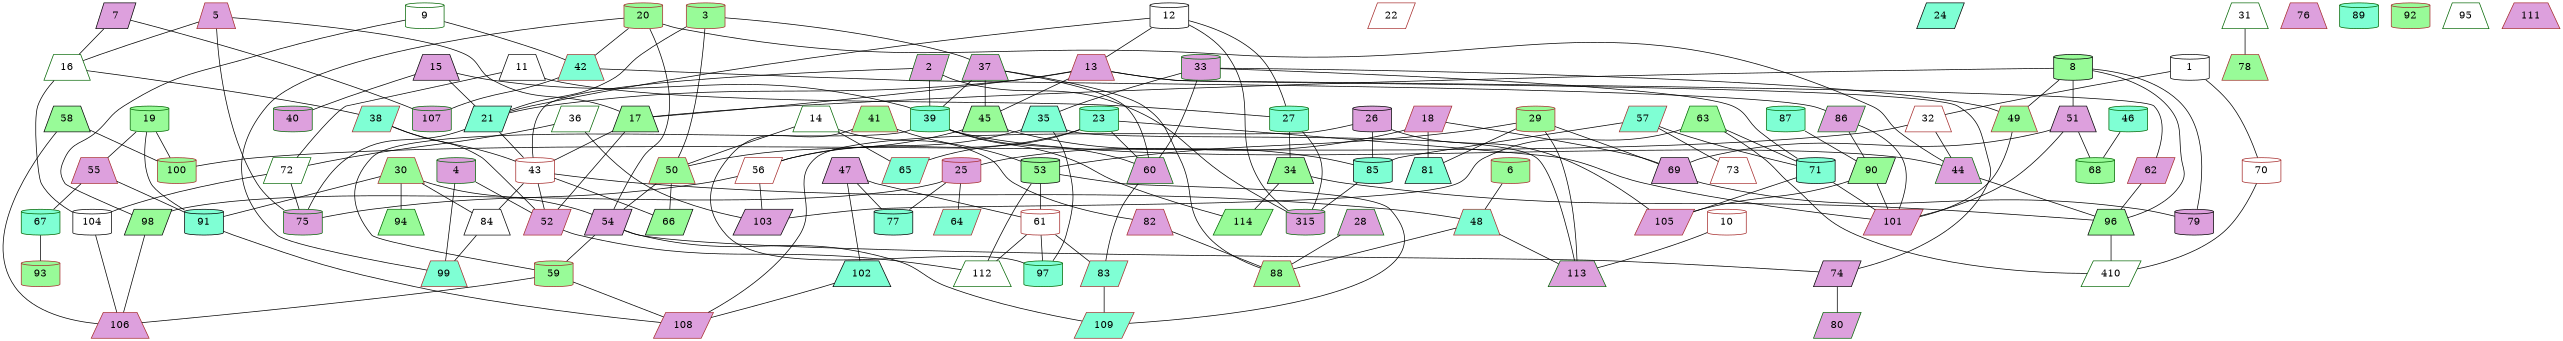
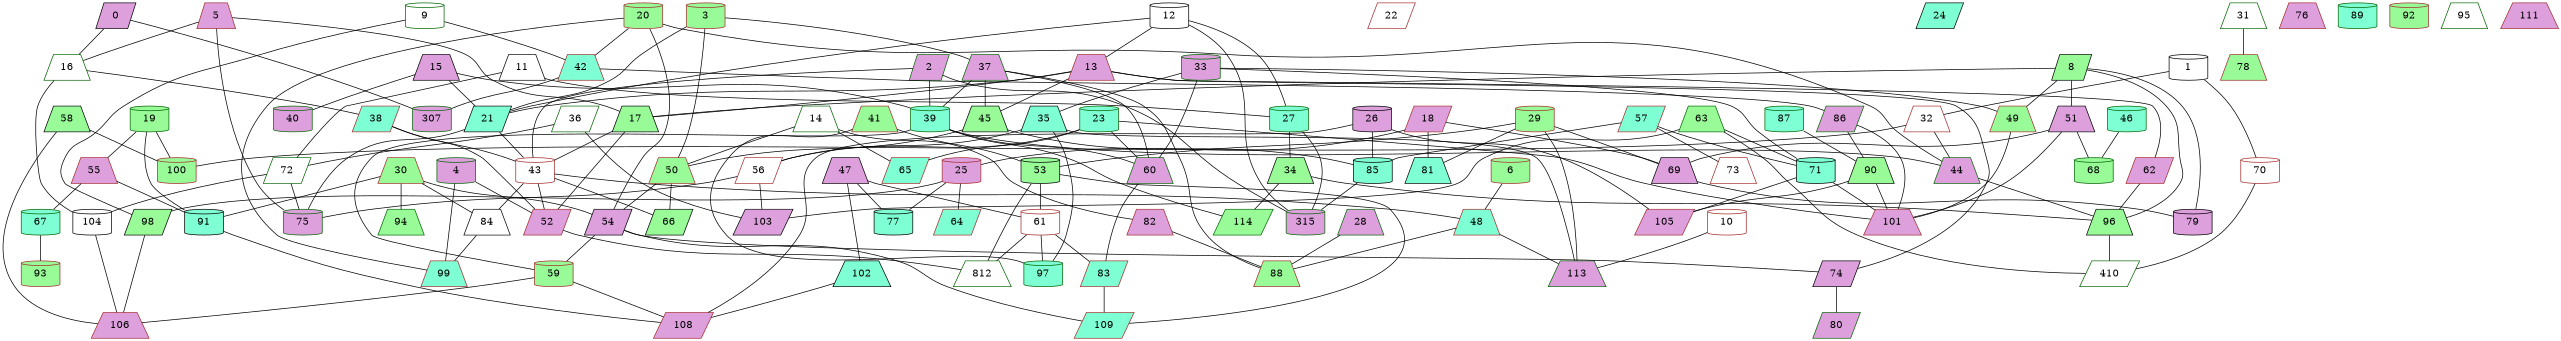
(116, 16) -> (116, 16)
(2073, 67) -> (2072, 67)
(432, 119) -> (432, 119)
(1872, 171) -> (1871, 171)
(1893, 222) -> (1893, 222)
(982, 274) -> (982, 274)
